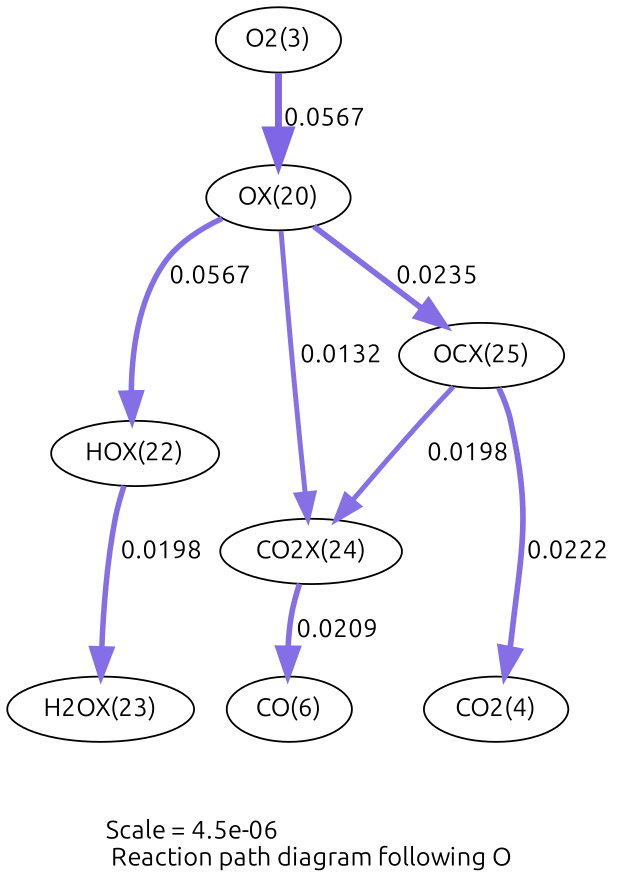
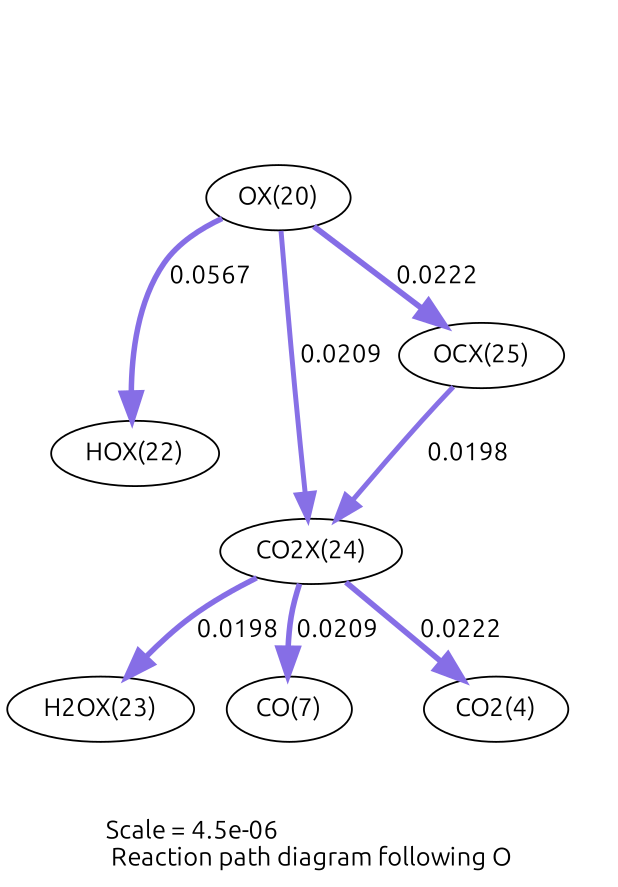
(278, 40) -> none
(435, 277) -> (435, 277)
(339, 356) -> (339, 356)
(523, 517) -> (394, 622)
(108, 567) -> (198, 612)
(289, 709) -> (289, 709)
